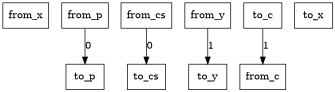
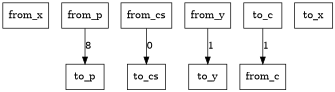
(89, 46) -> (89, 46)
